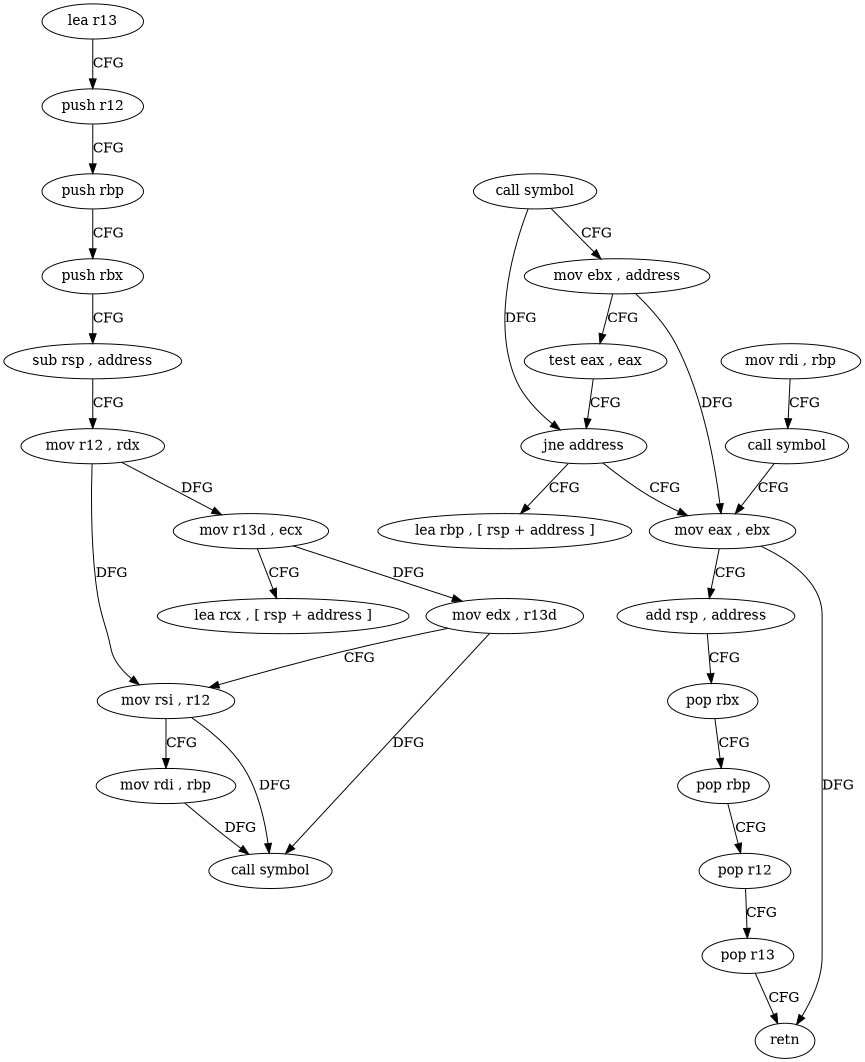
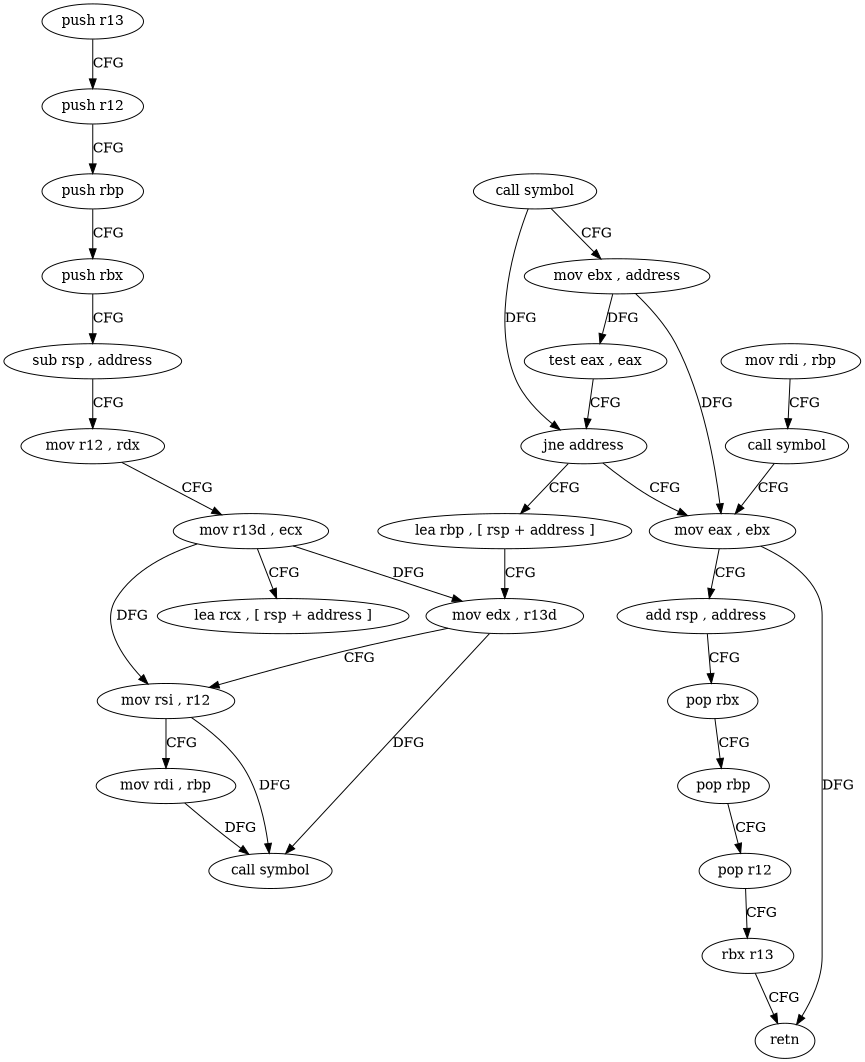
(93, 21) -> (93, 21)
(623, 319) -> (623, 319)
(197, 489) -> (197, 489)
none -> (505, 569)
(95, 576) -> (120, 594)
(748, 956) -> (748, 956)
